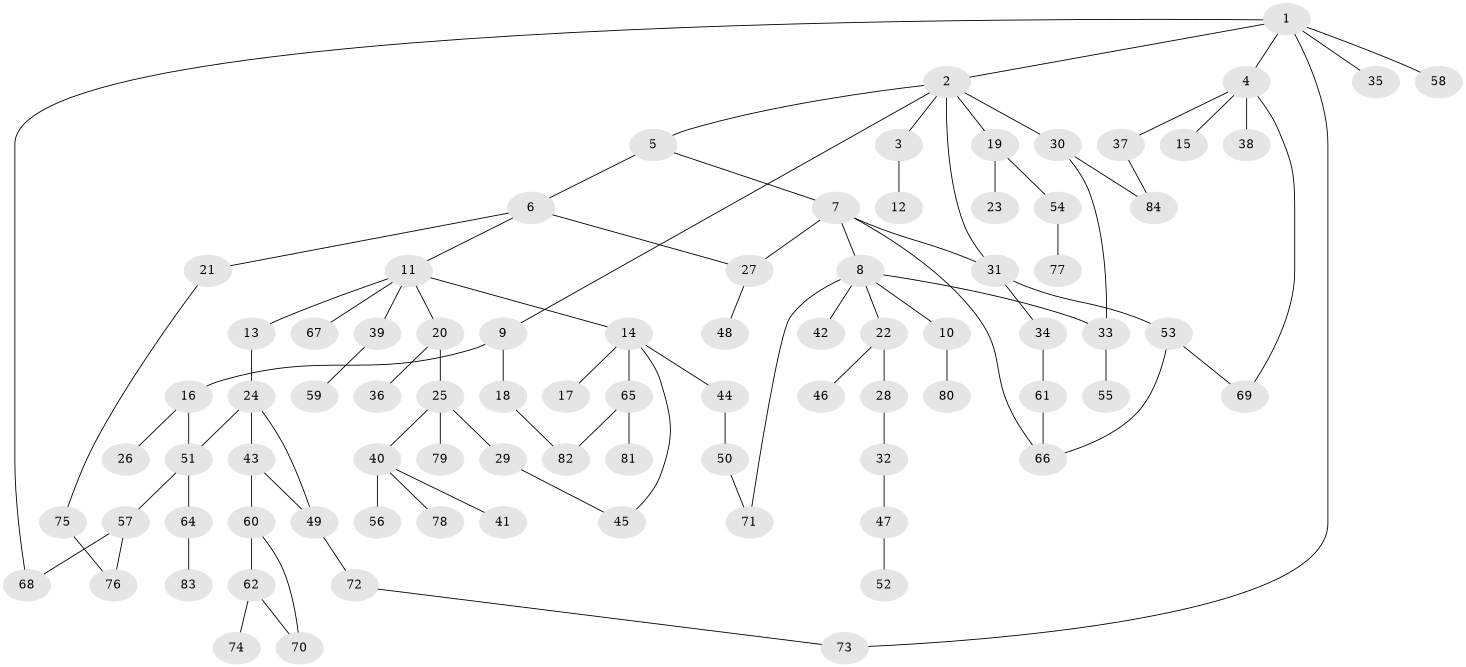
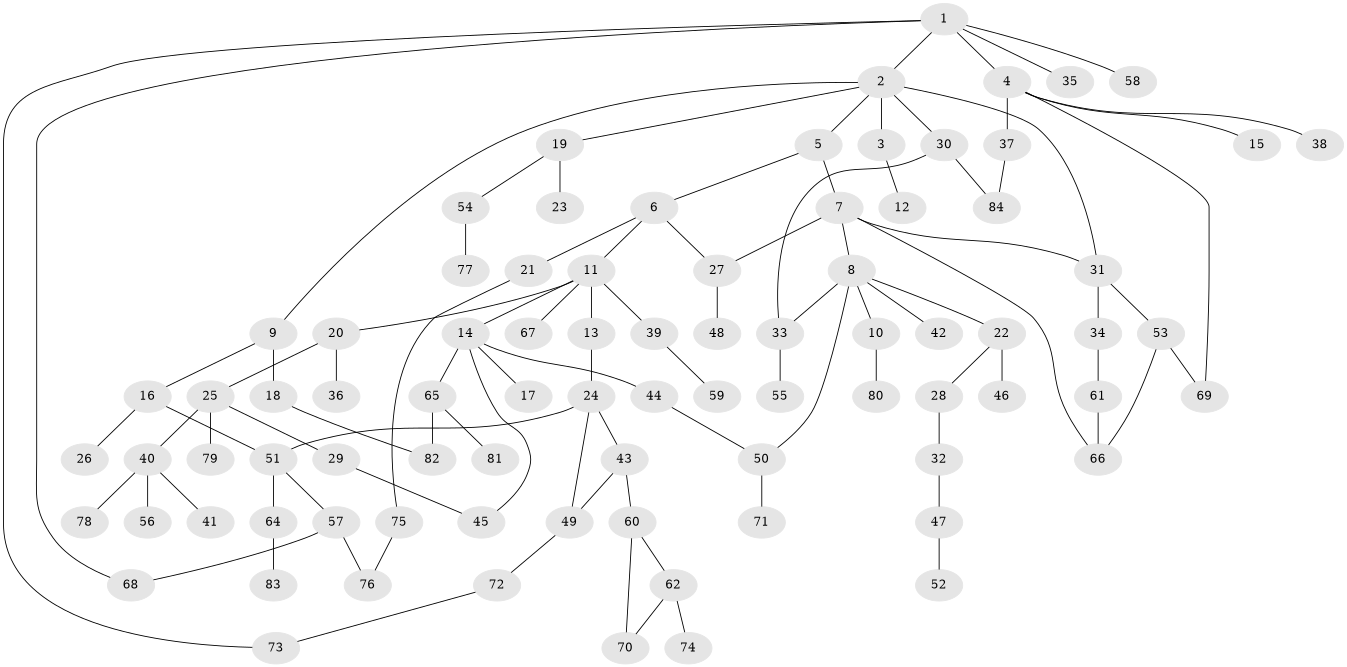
(774, 380) -> (826, 374)
